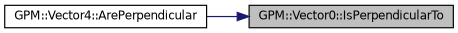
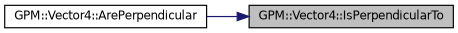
(351, 17) -> (351, 17)
